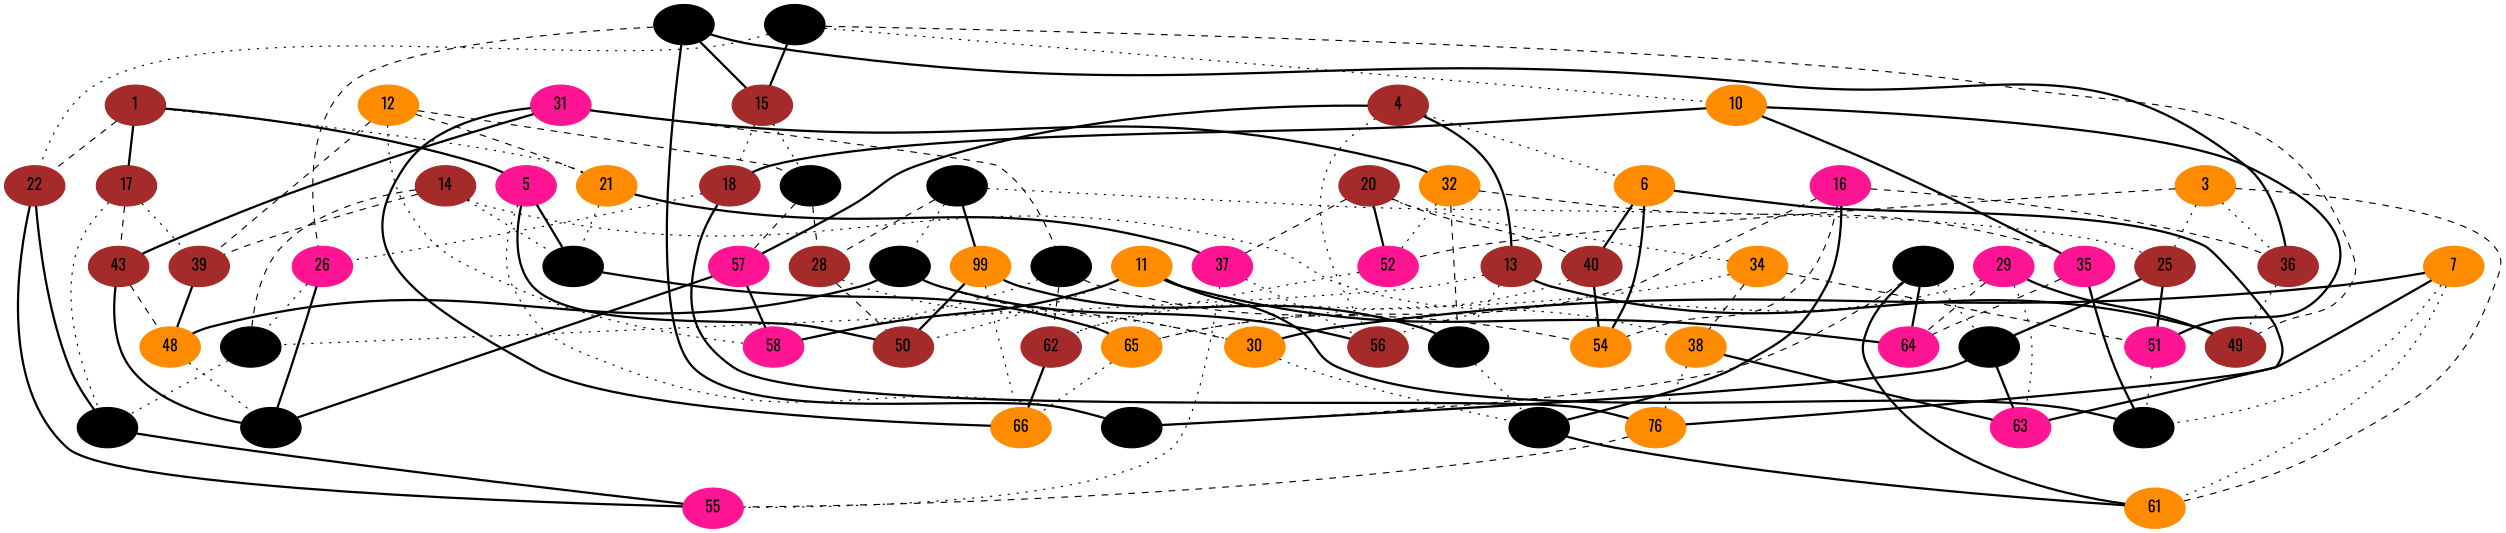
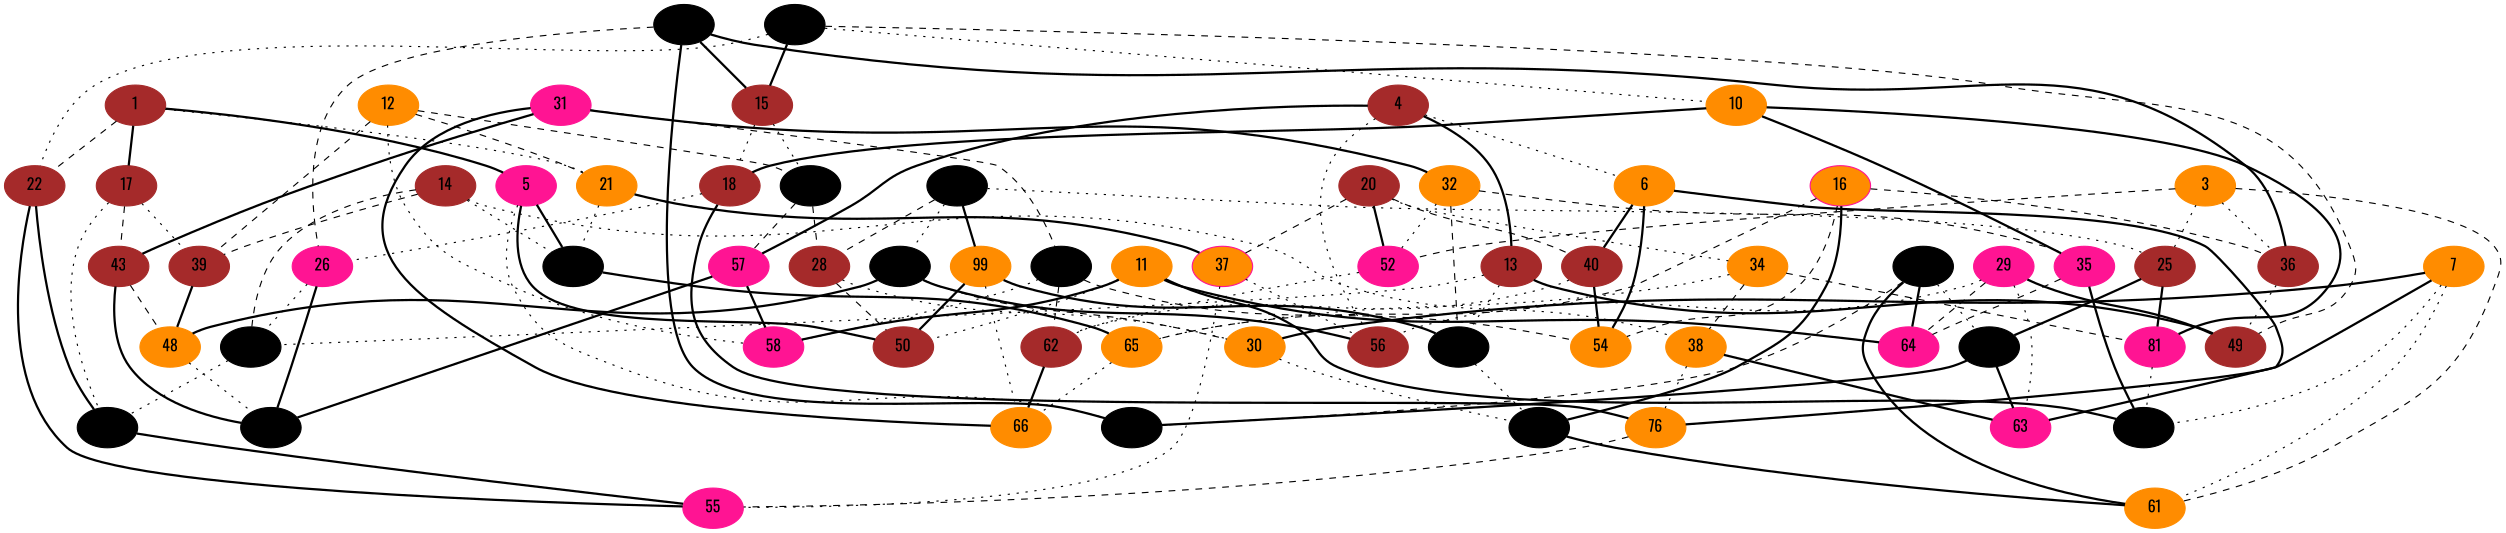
(1840, 186) -> (1840, 186)
(1222, 266) -> (1222, 266)
(2155, 347) -> (2155, 347)
